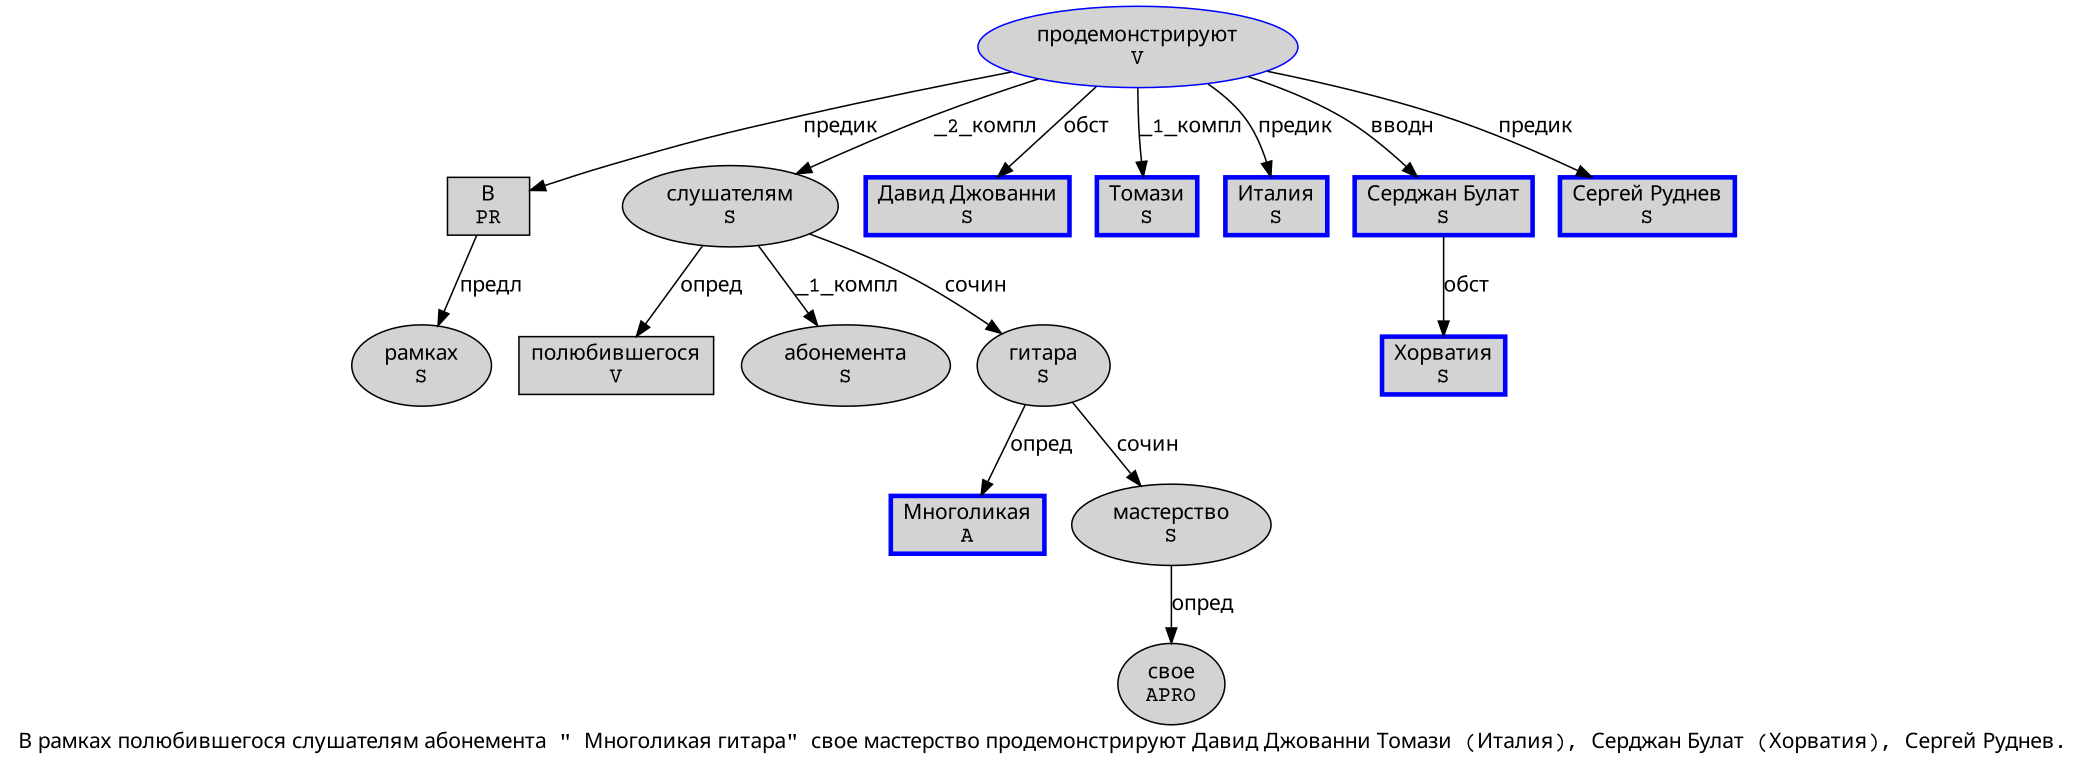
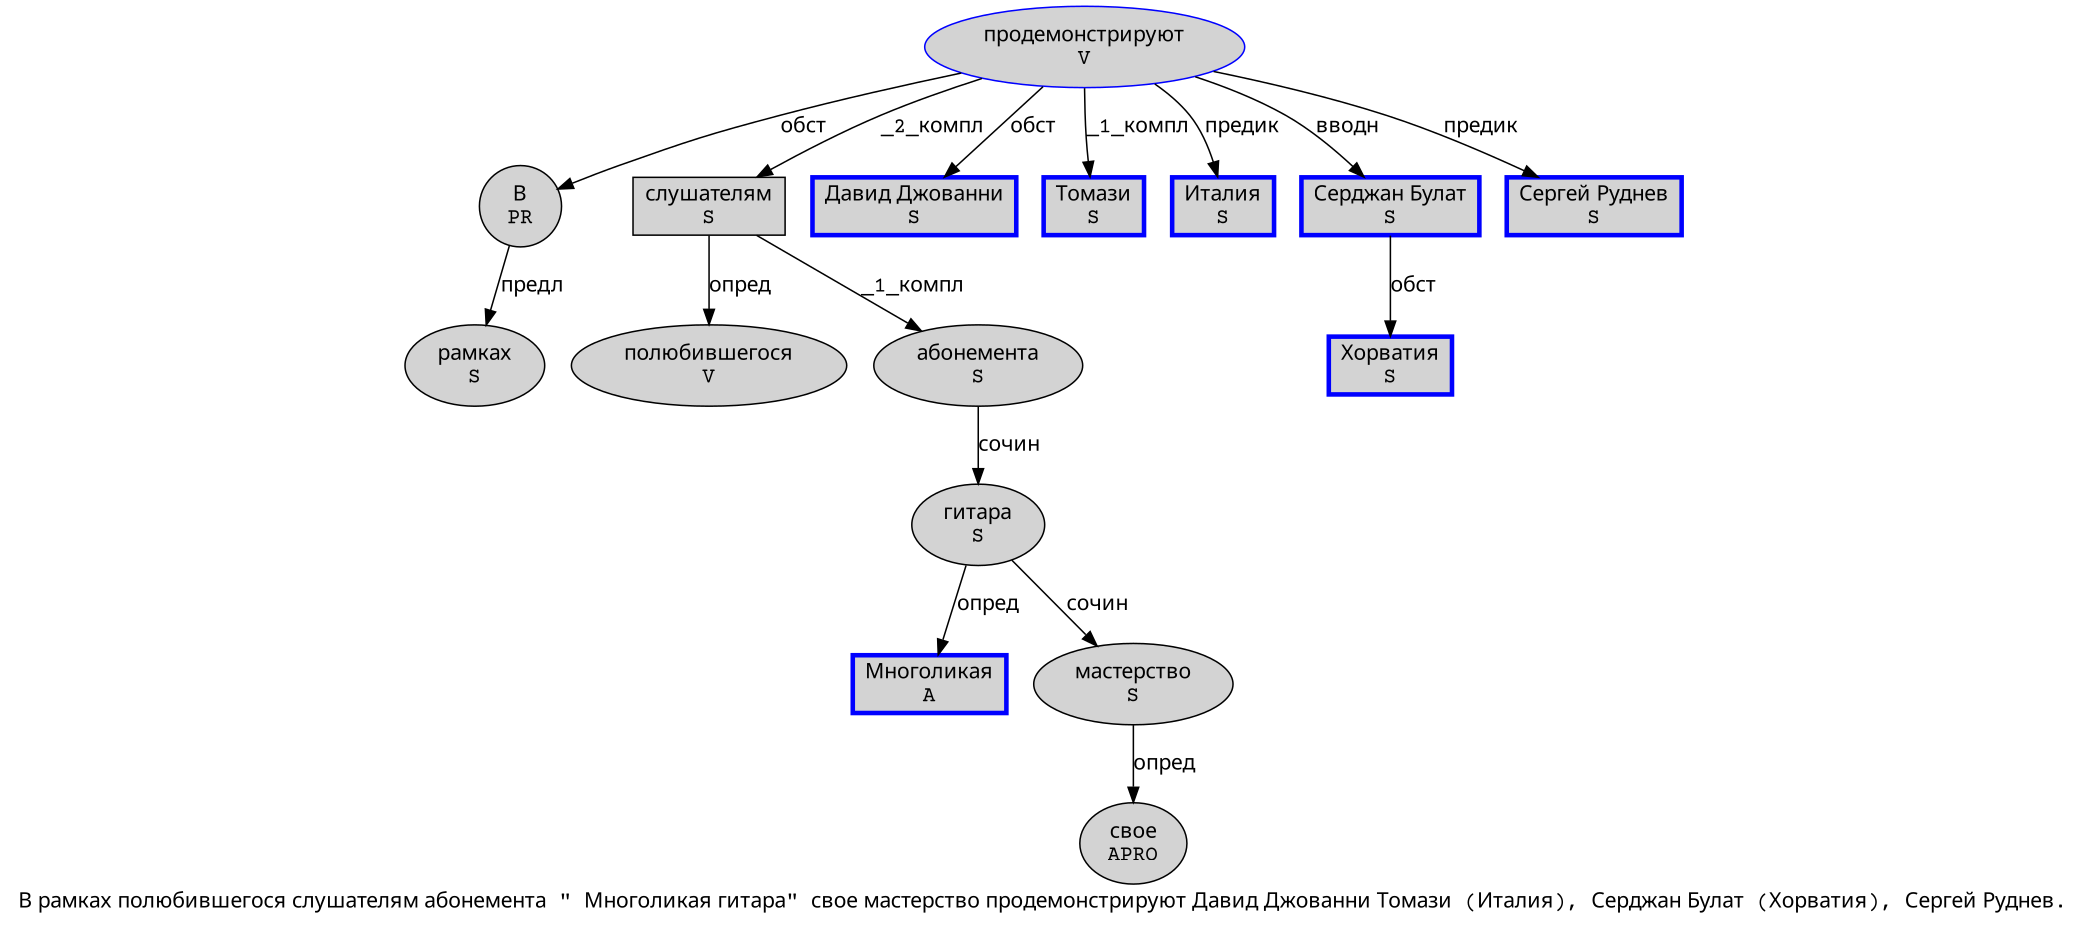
(841, 127) -> (804, 127)
(489, 206) -> (520, 206)
(730, 206) -> (709, 206)
(902, 273) -> (978, 437)
(616, 366) -> (709, 366)
